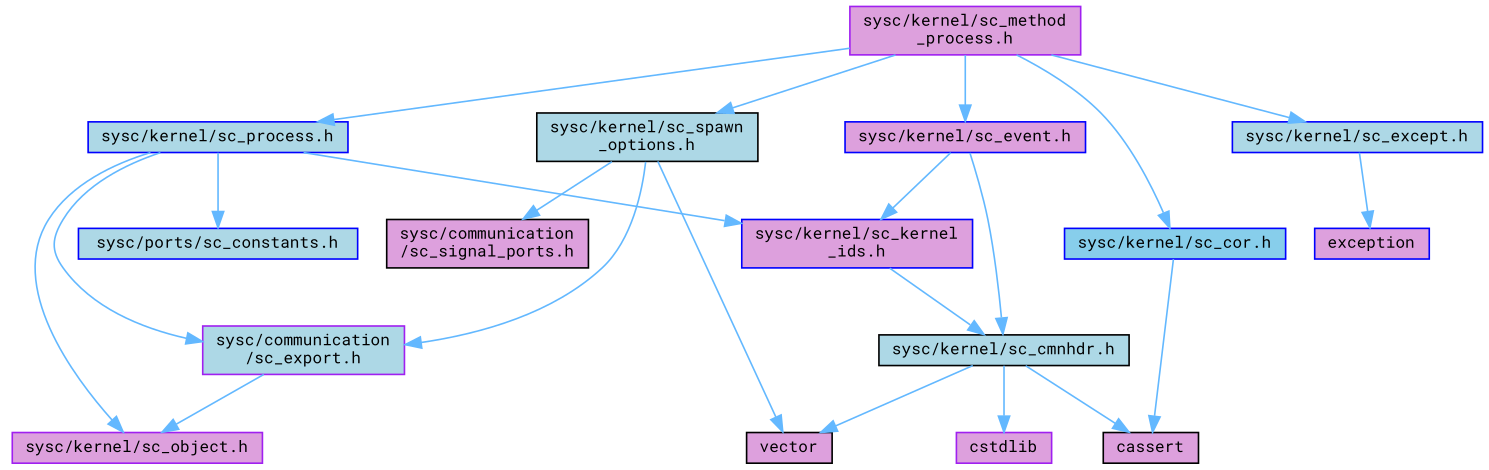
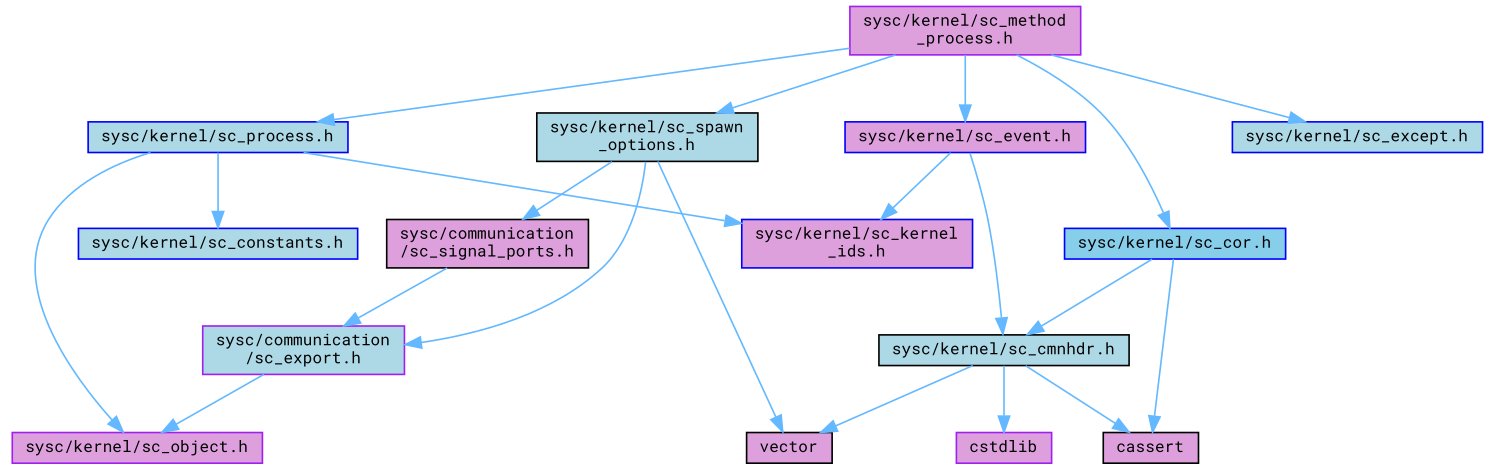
(218, 244) -> (218, 244)
(1372, 244) -> none
(56, 256) -> (403, 293)
(930, 297) -> (1097, 293)
